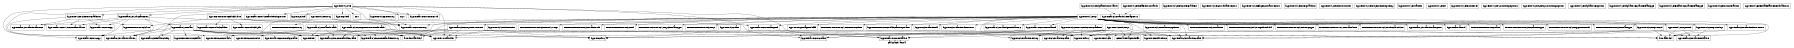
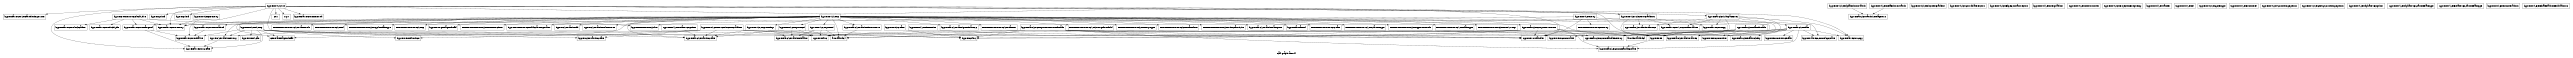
none -> (2212, 6)
(329, 32) -> (1639, 43)
(927, 34) -> (211, 43)
